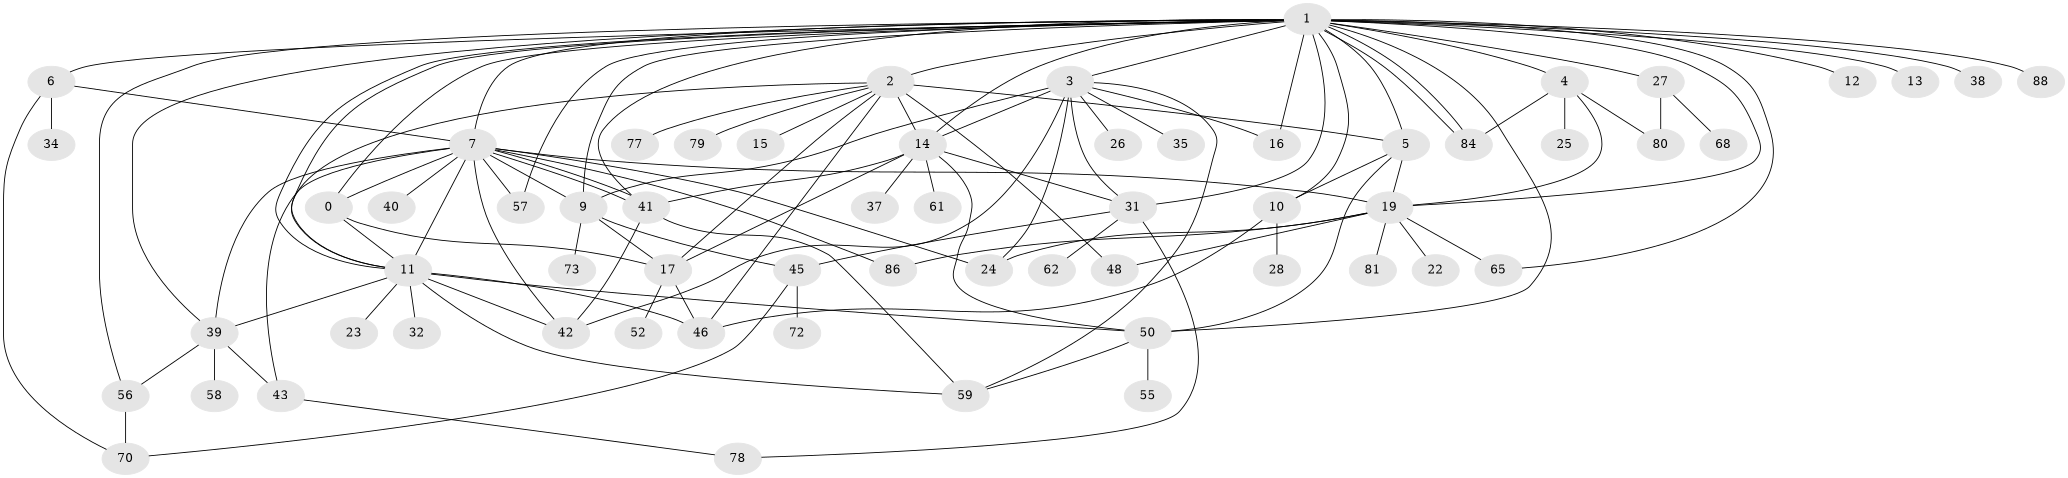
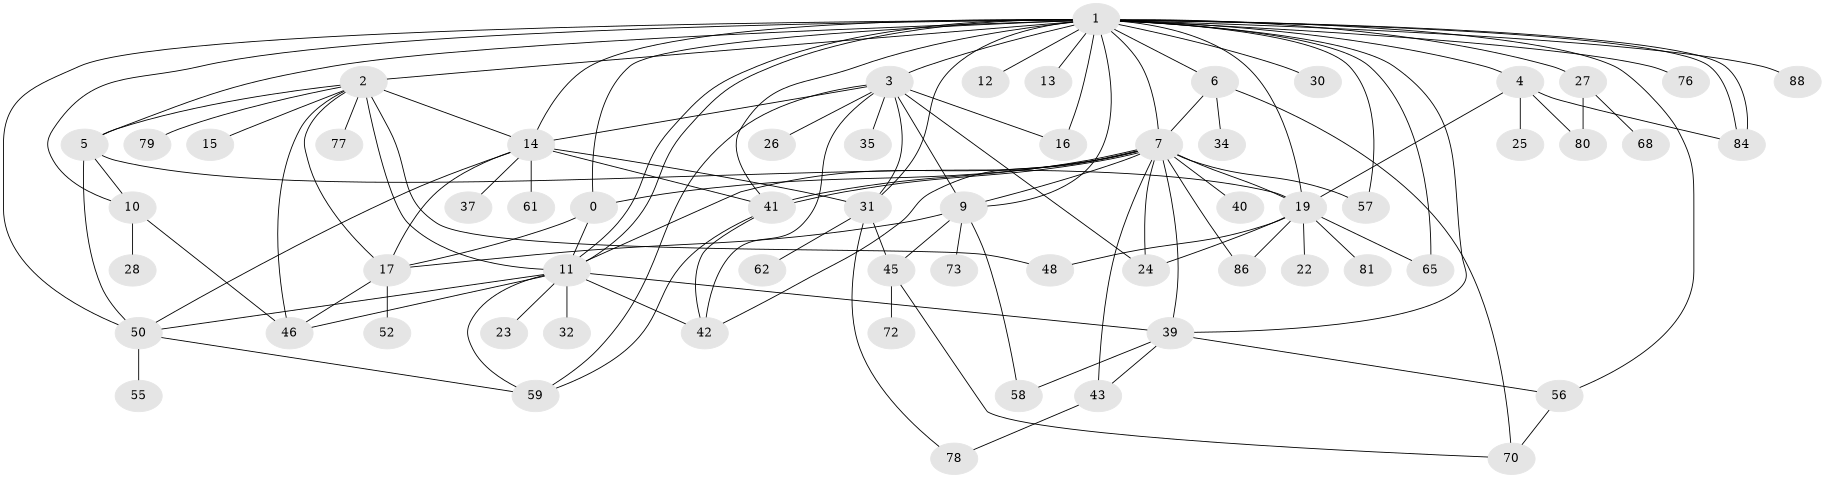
none -> (1686, 82)
(1978, 82) -> (1318, 82)
none -> (999, 300)
